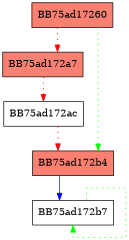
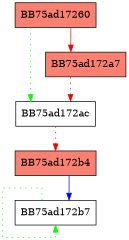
(57, 36) -> (71, 36)
(98, 86) -> (31, 61)
